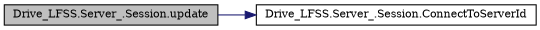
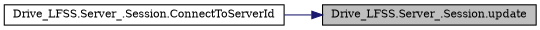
(232, 15) -> (298, 15)
